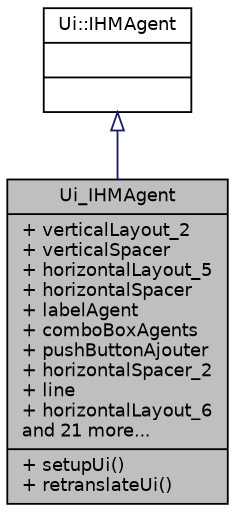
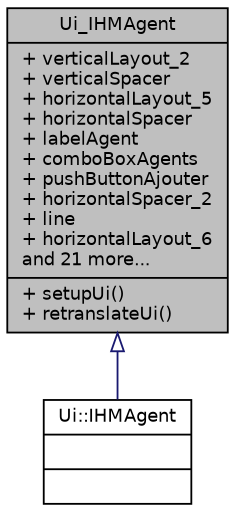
(118, 155) -> (118, 375)
